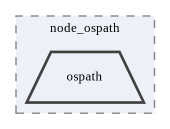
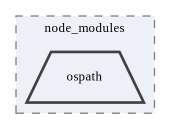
(85, 29) -> (85, 29)
